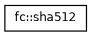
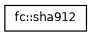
(46, 18) -> (46, 18)
